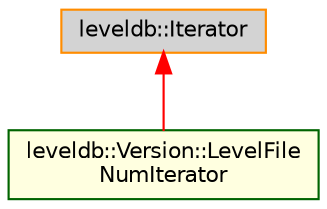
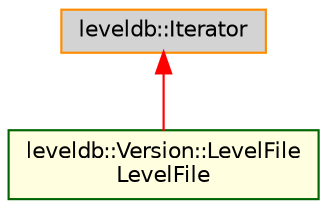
(164, 165) -> (164, 165)
